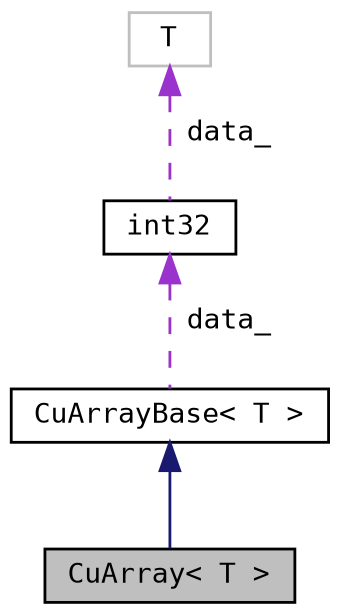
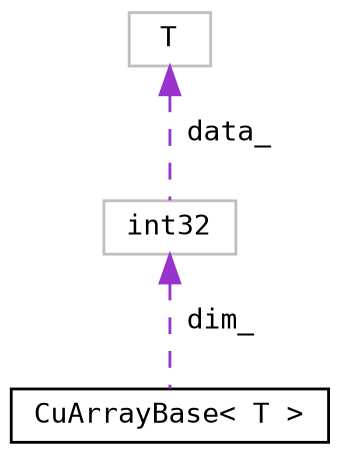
(170, 227) -> (170, 227)
(222, 322) -> (213, 322)
(170, 576) -> none
